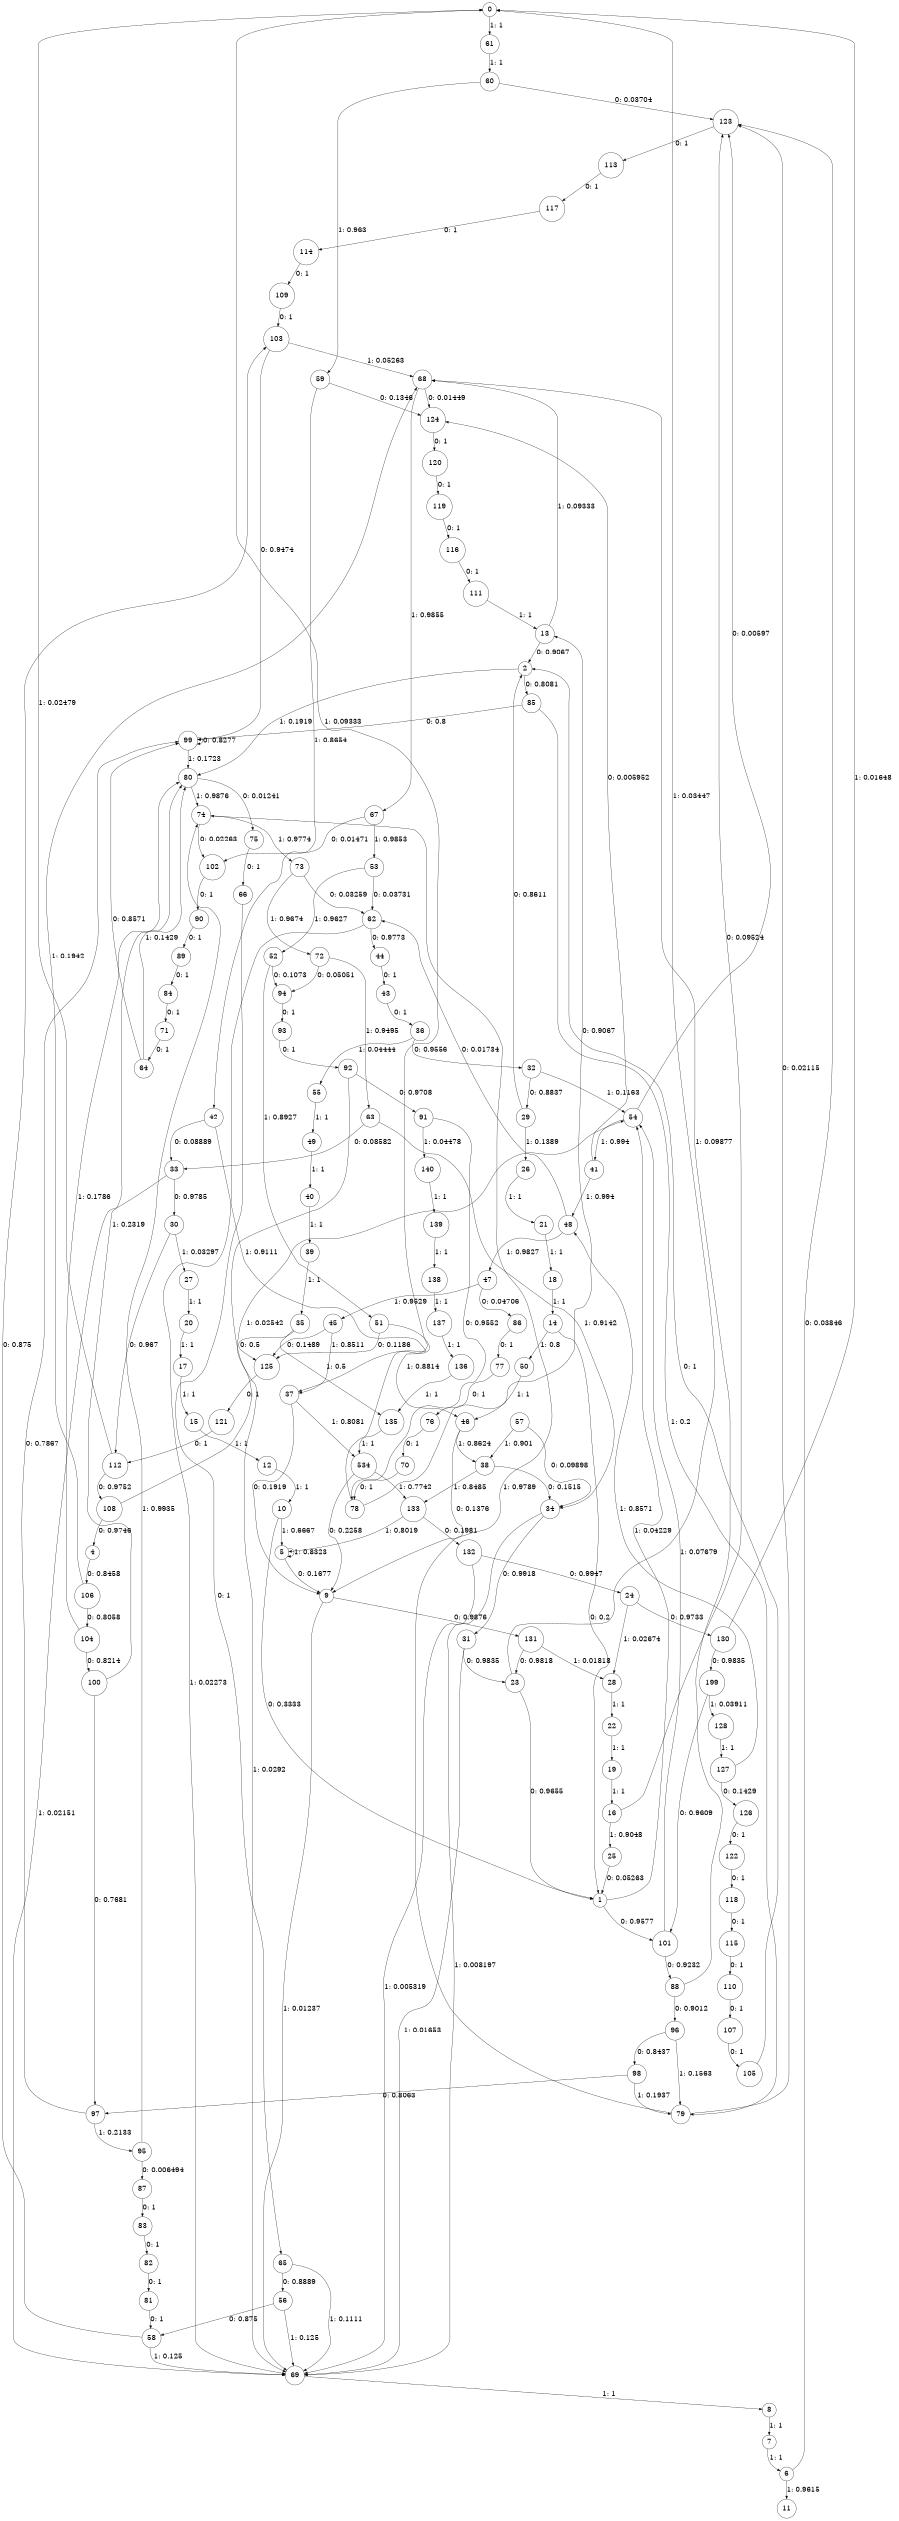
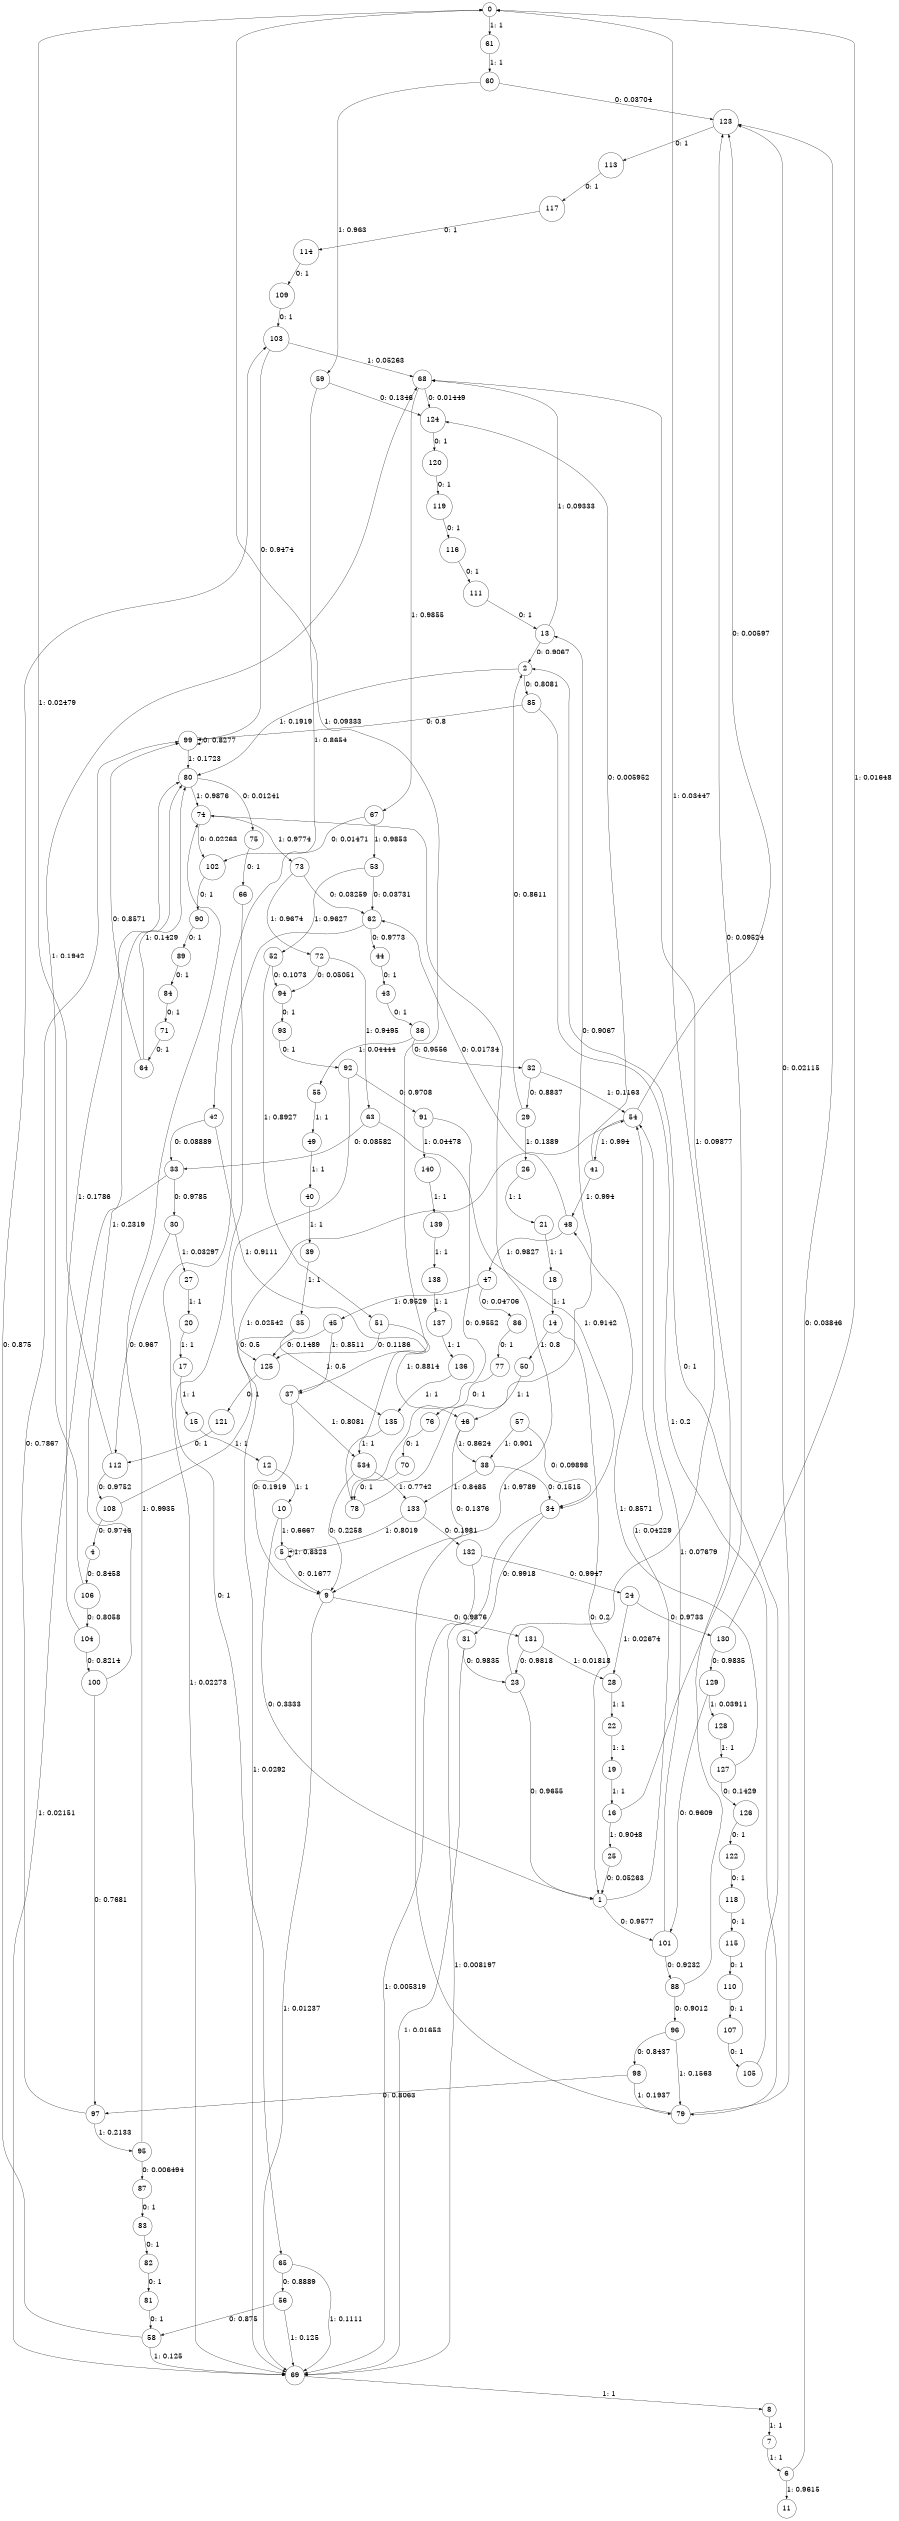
(534, 615) -> (534, 615)
(712, 1683) -> (712, 1683)
